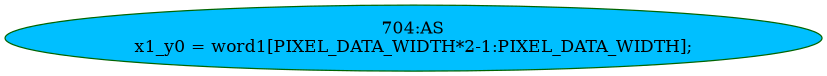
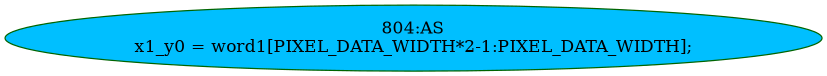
(414, 38) -> (414, 38)
